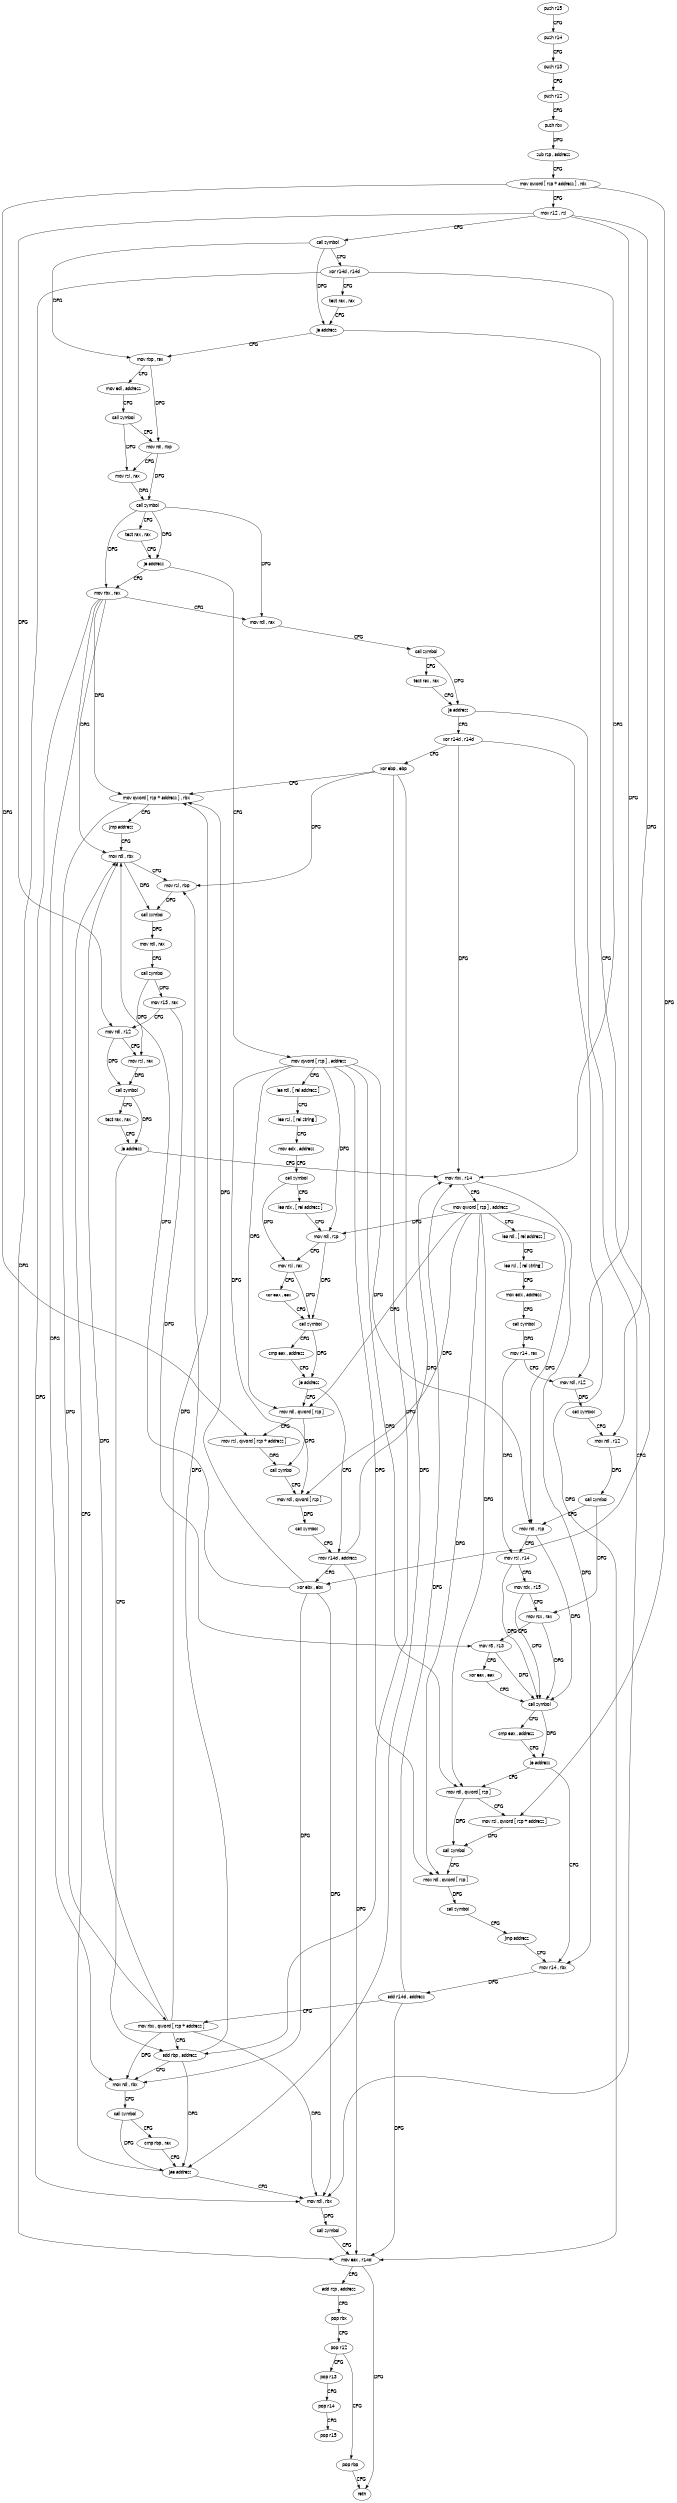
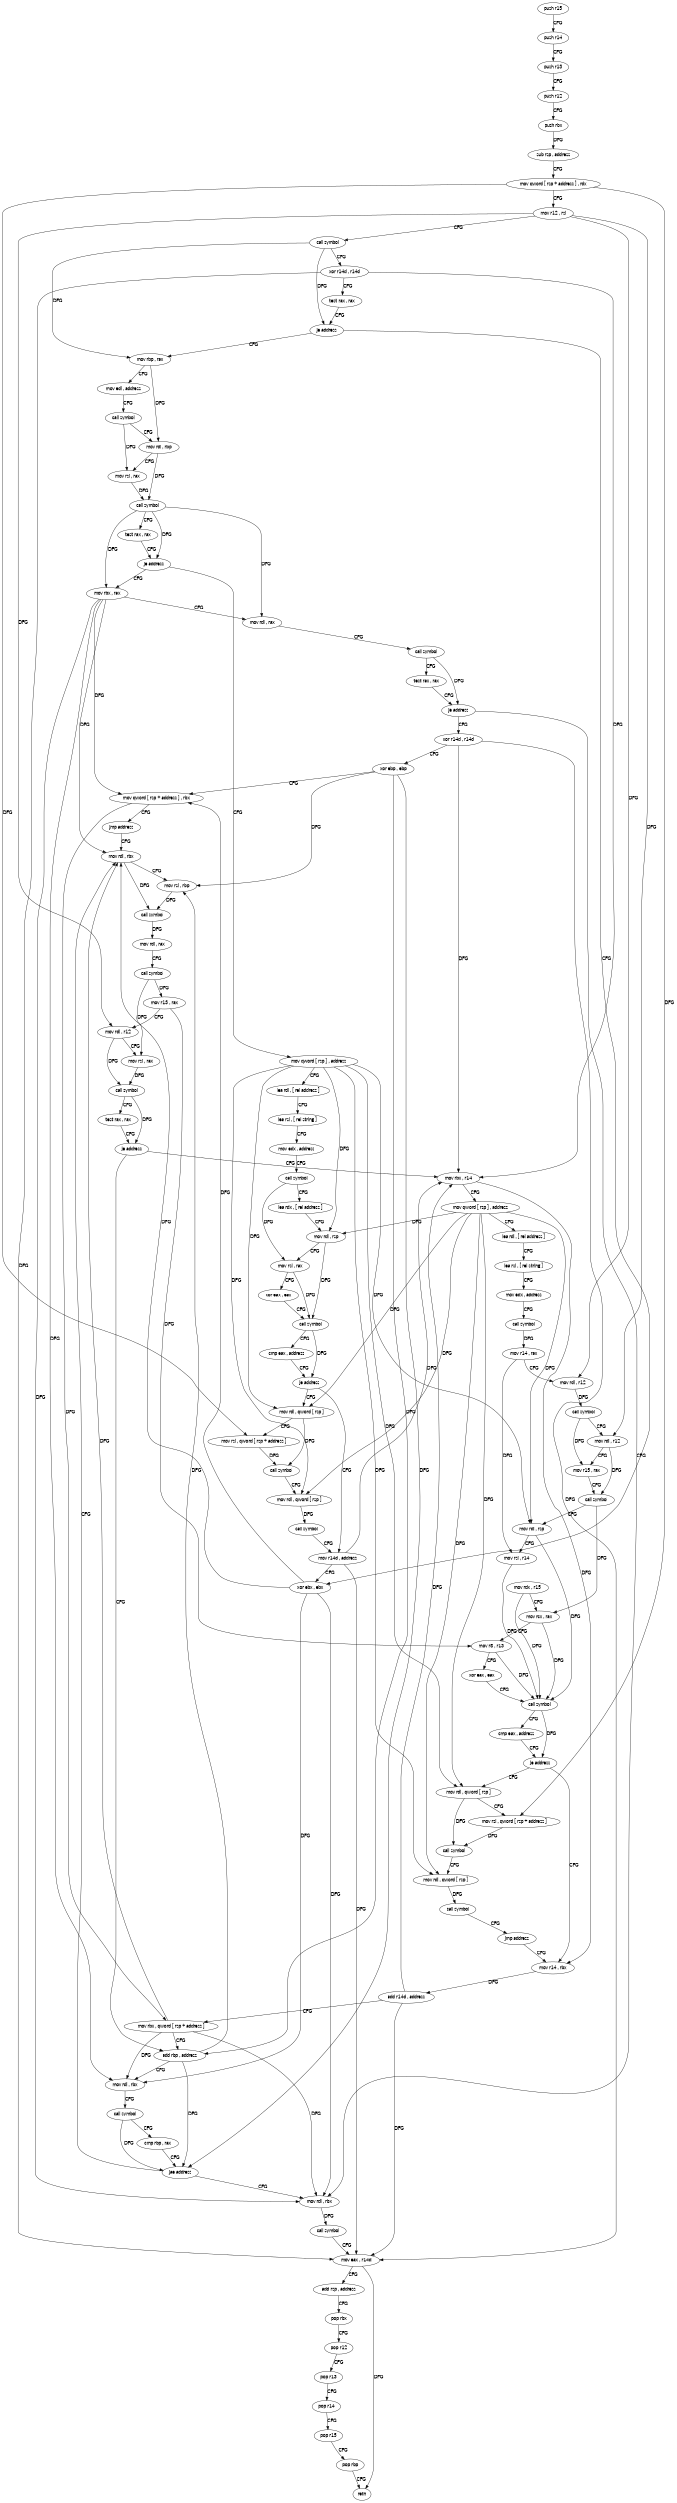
(181, 1405) -> none
none -> (587, 1471)
(521, 1572) -> none
(353, 2404) -> (336, 2450)
